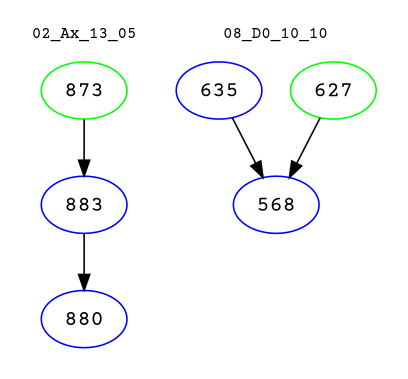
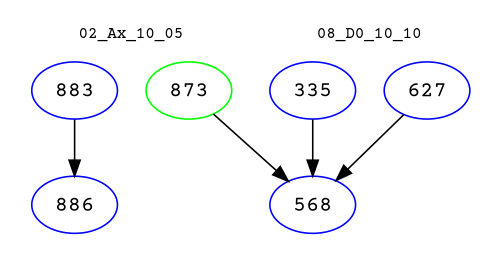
(85, 34) -> (132, 34)
(219, 90) -> (313, 90)
(333, 90) -> (427, 90)
(84, 140) -> (234, 132)
(84, 319) -> (75, 205)
